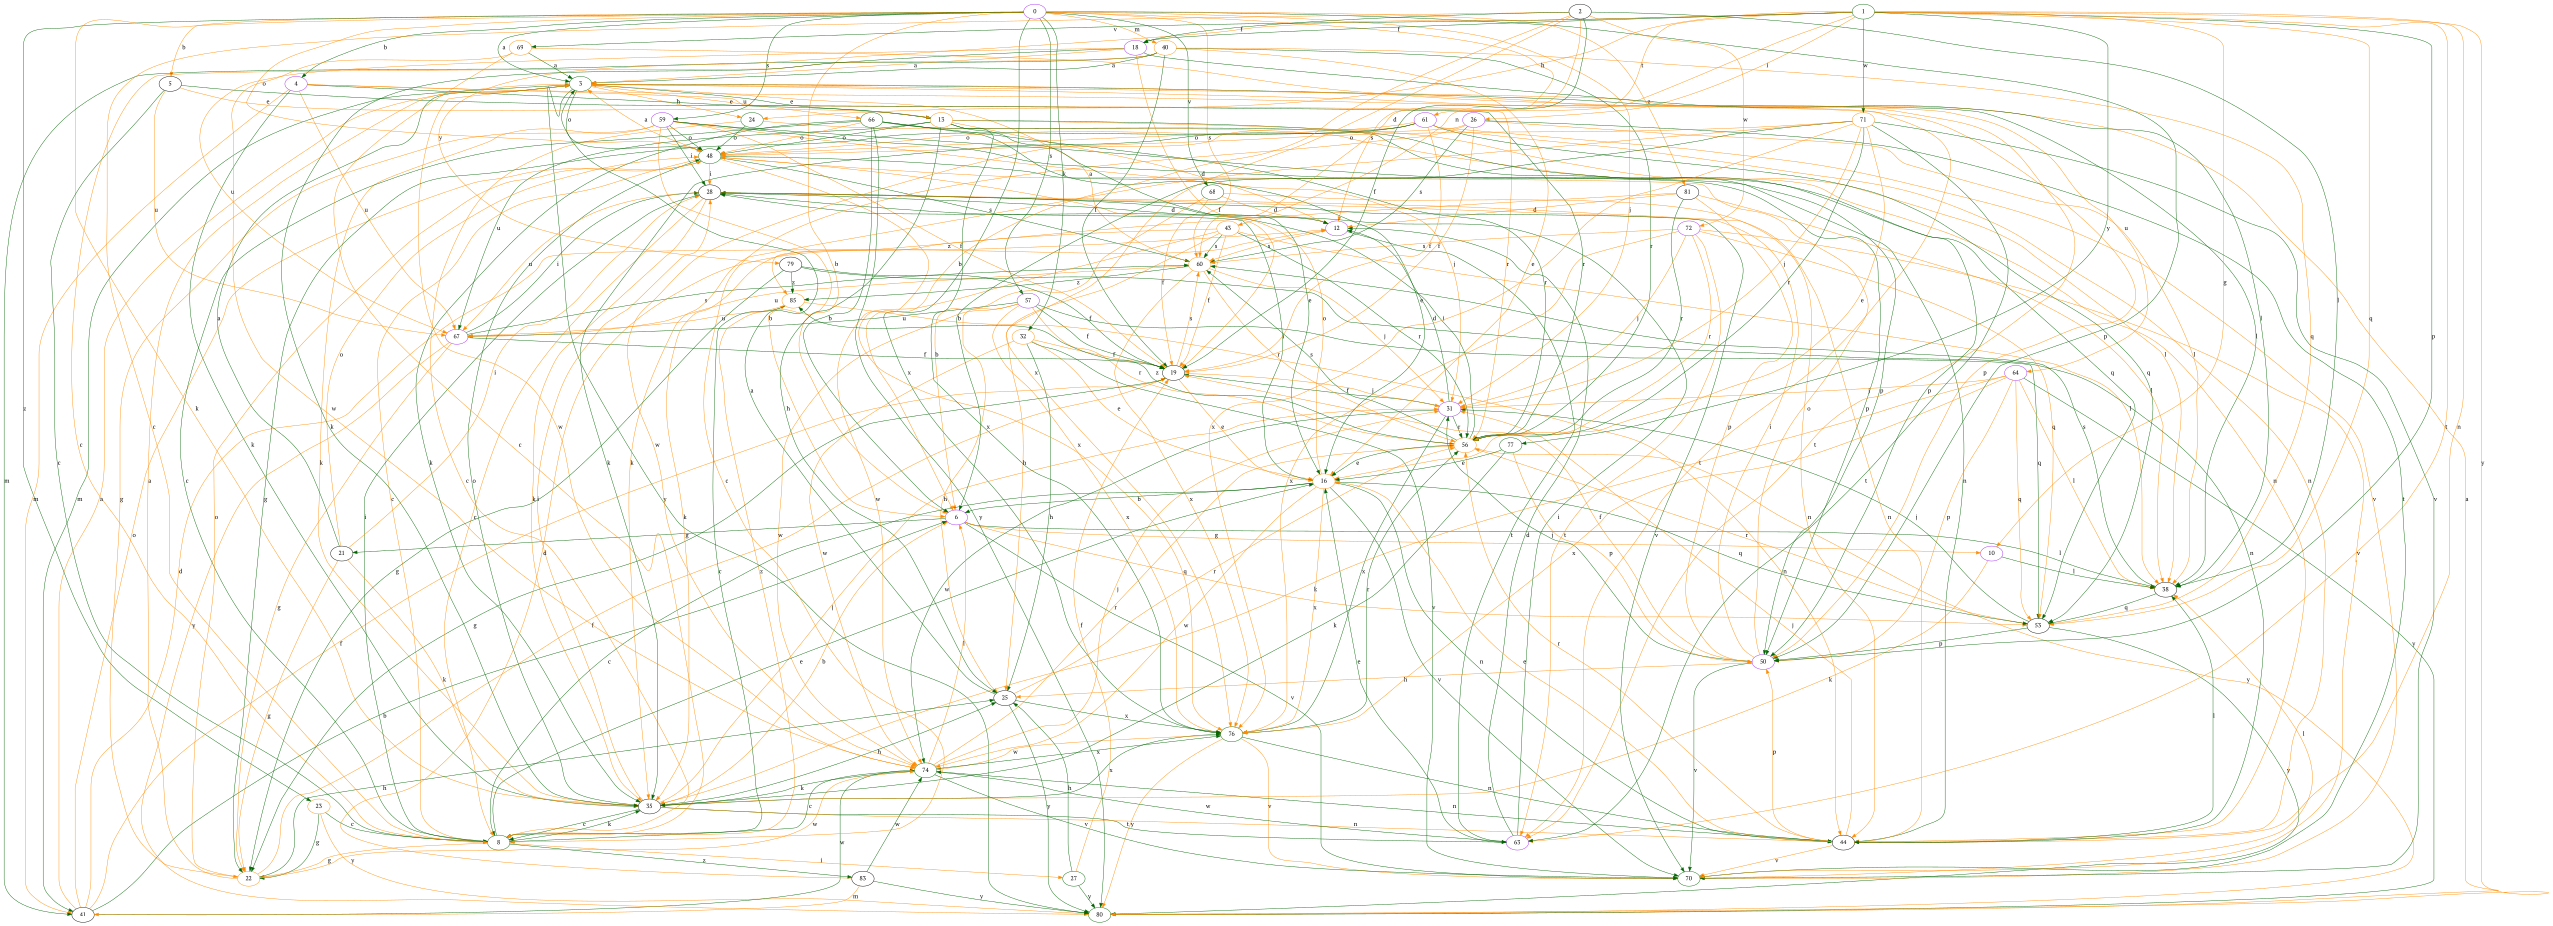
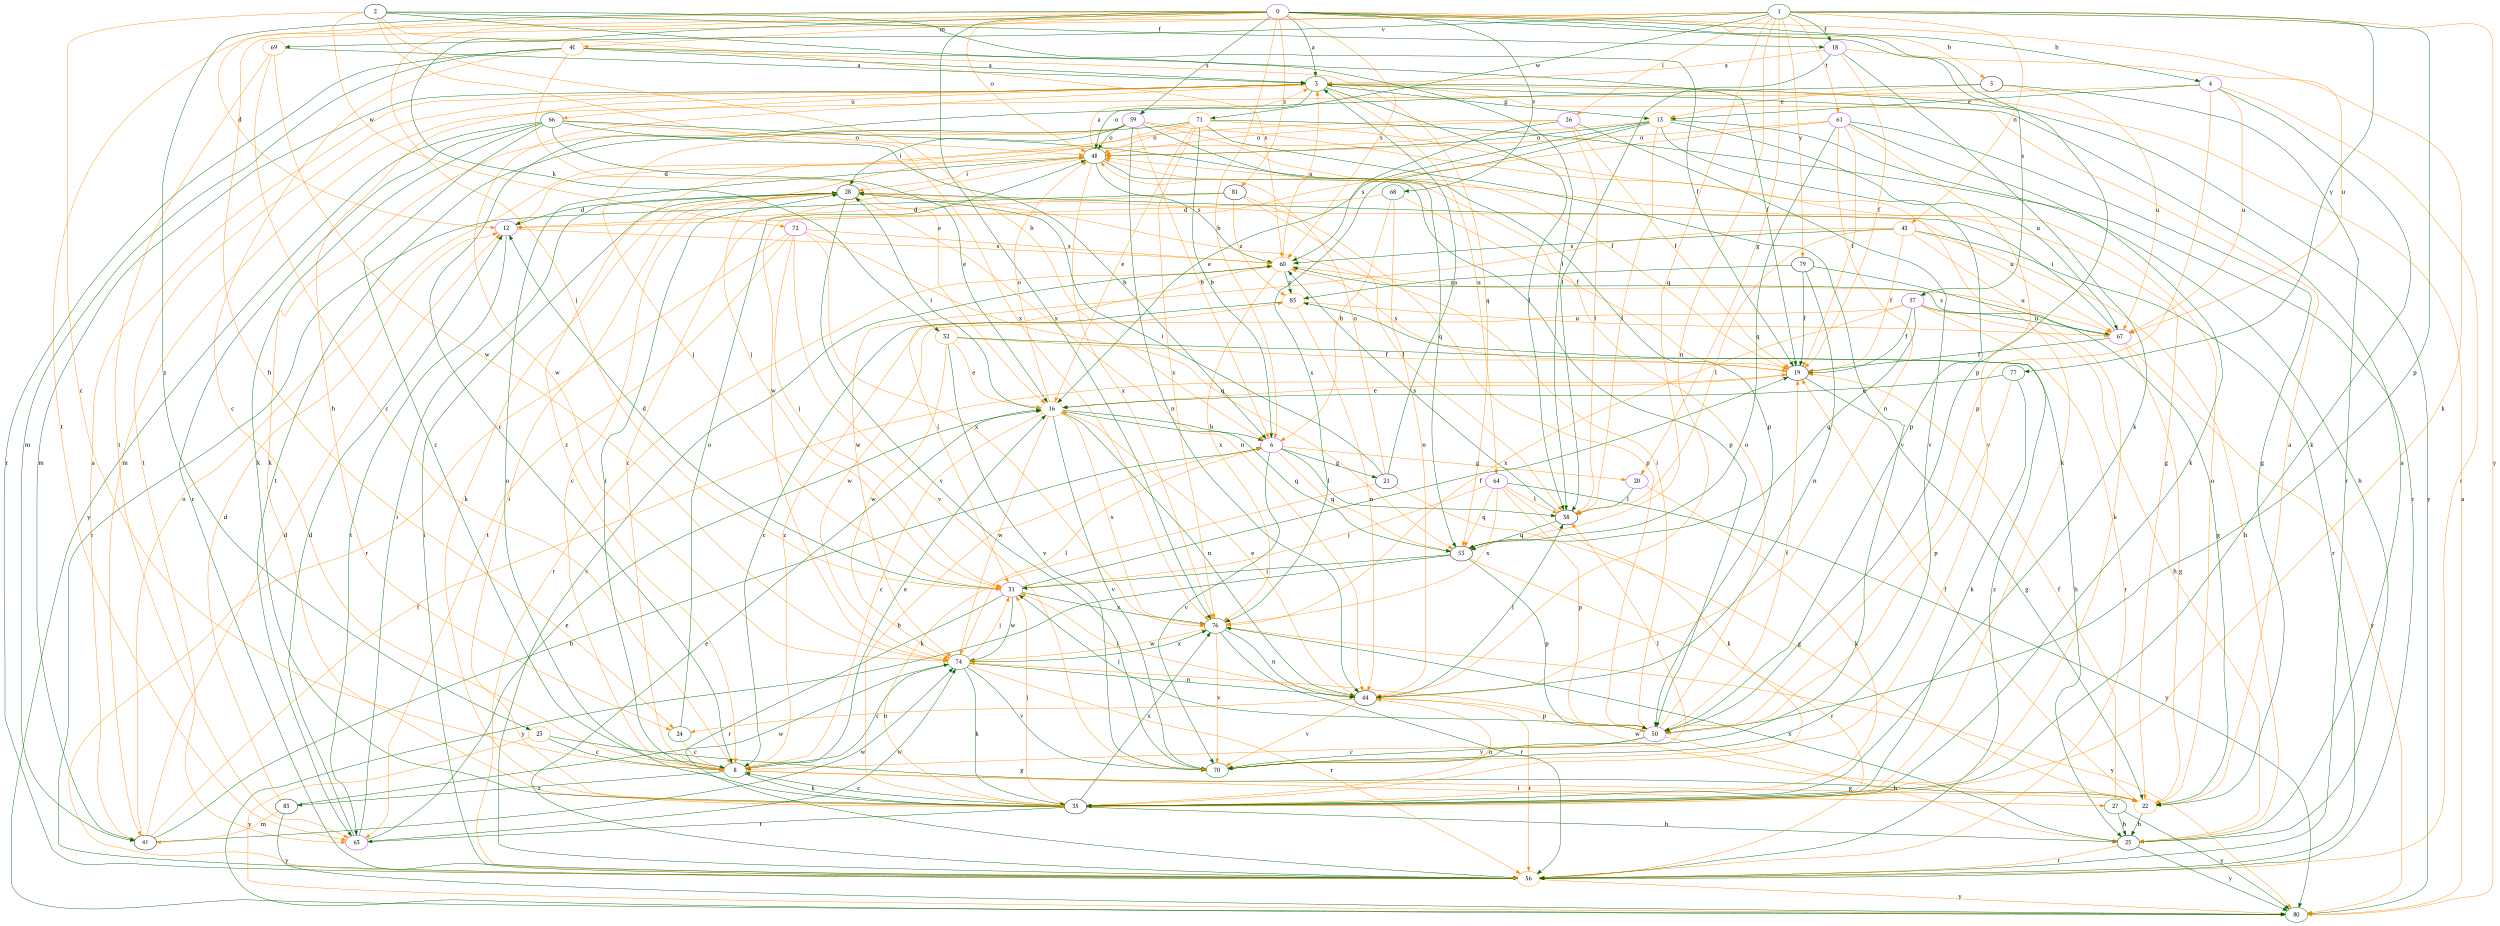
(792, 102) -> (1506, 102)
(1924, 225) -> (1041, 708)
(501, 352) -> (1100, 314)
(1305, 382) -> none
(2404, 499) -> (1930, 445)
(837, 537) -> (879, 584)
(1992, 554) -> (1637, 481)
none -> (1198, 754)
